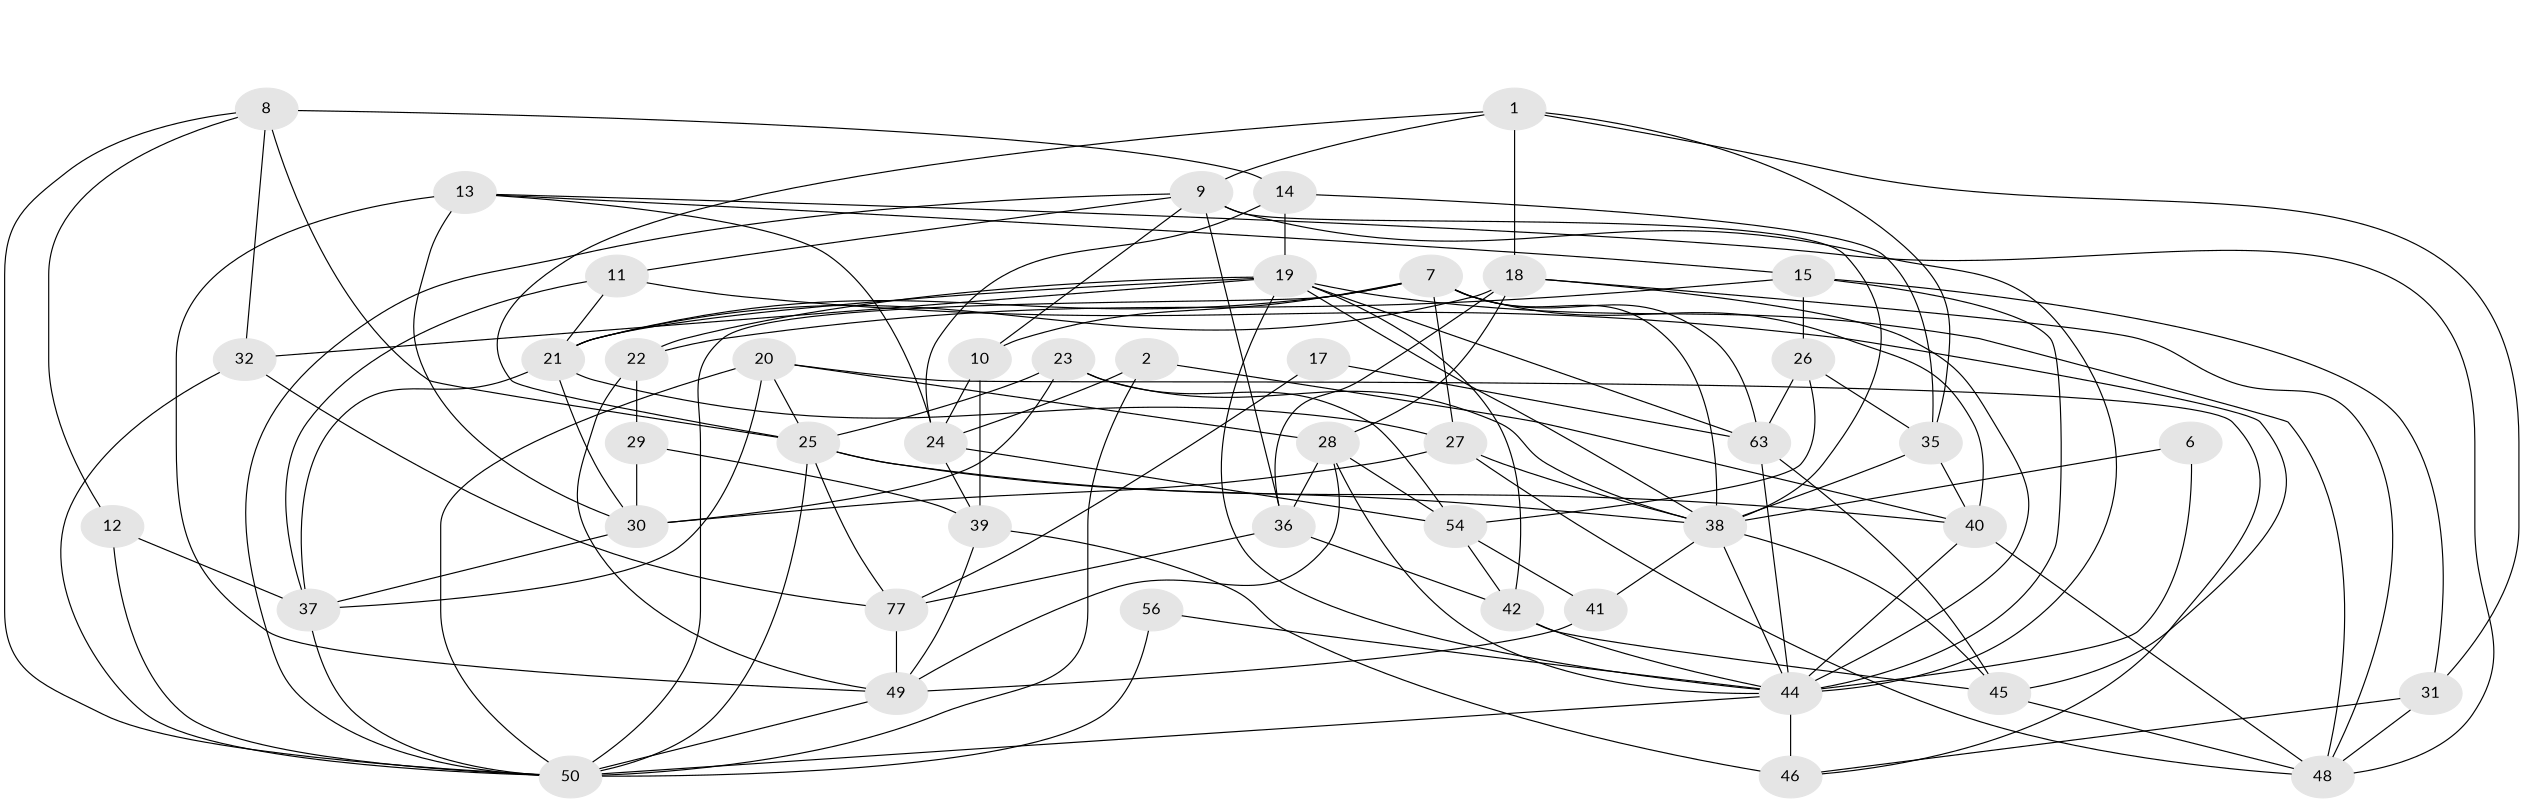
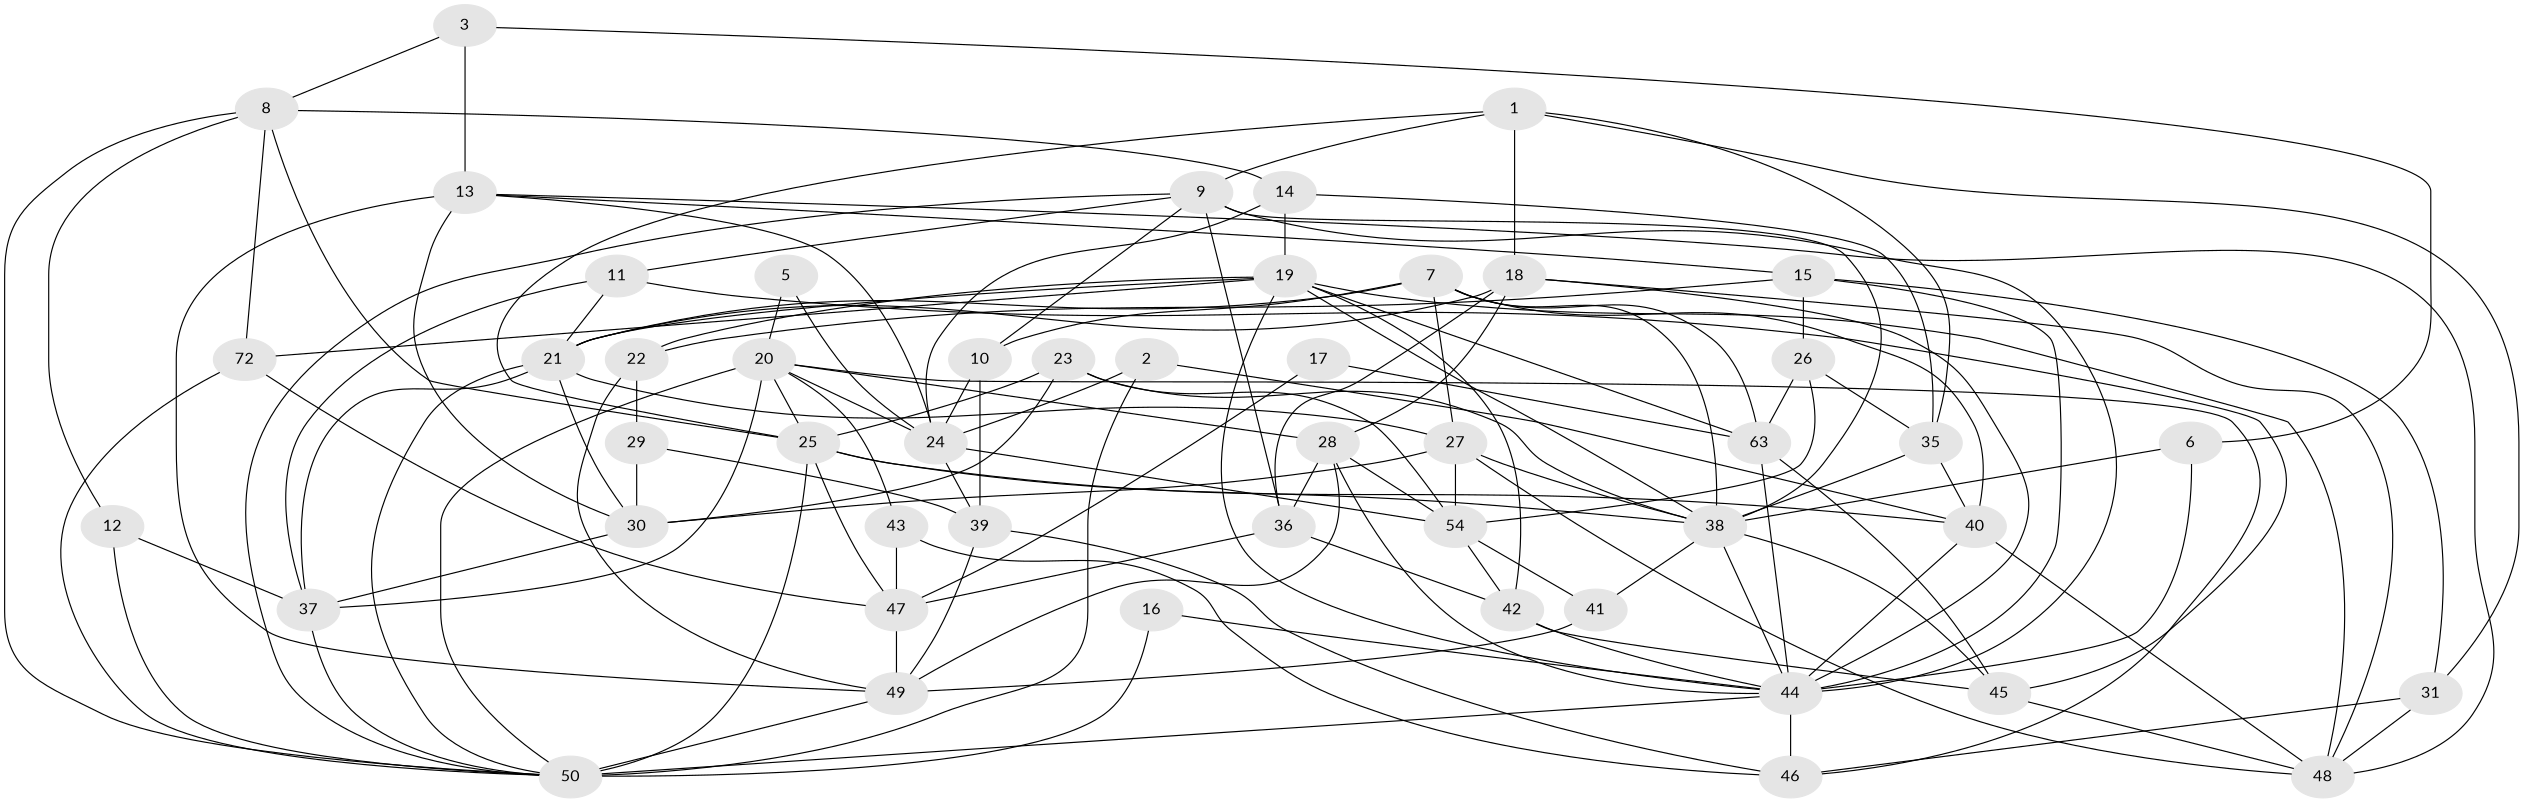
none -> (465, 26)
none -> (786, 276)
(245, 360) -> (245, 360)
(701, 370) -> (372, 577)
none -> (850, 401)
none -> (1455, 485)
none -> (896, 527)
(896, 610) -> (896, 610)
(1152, 610) -> (1152, 610)
